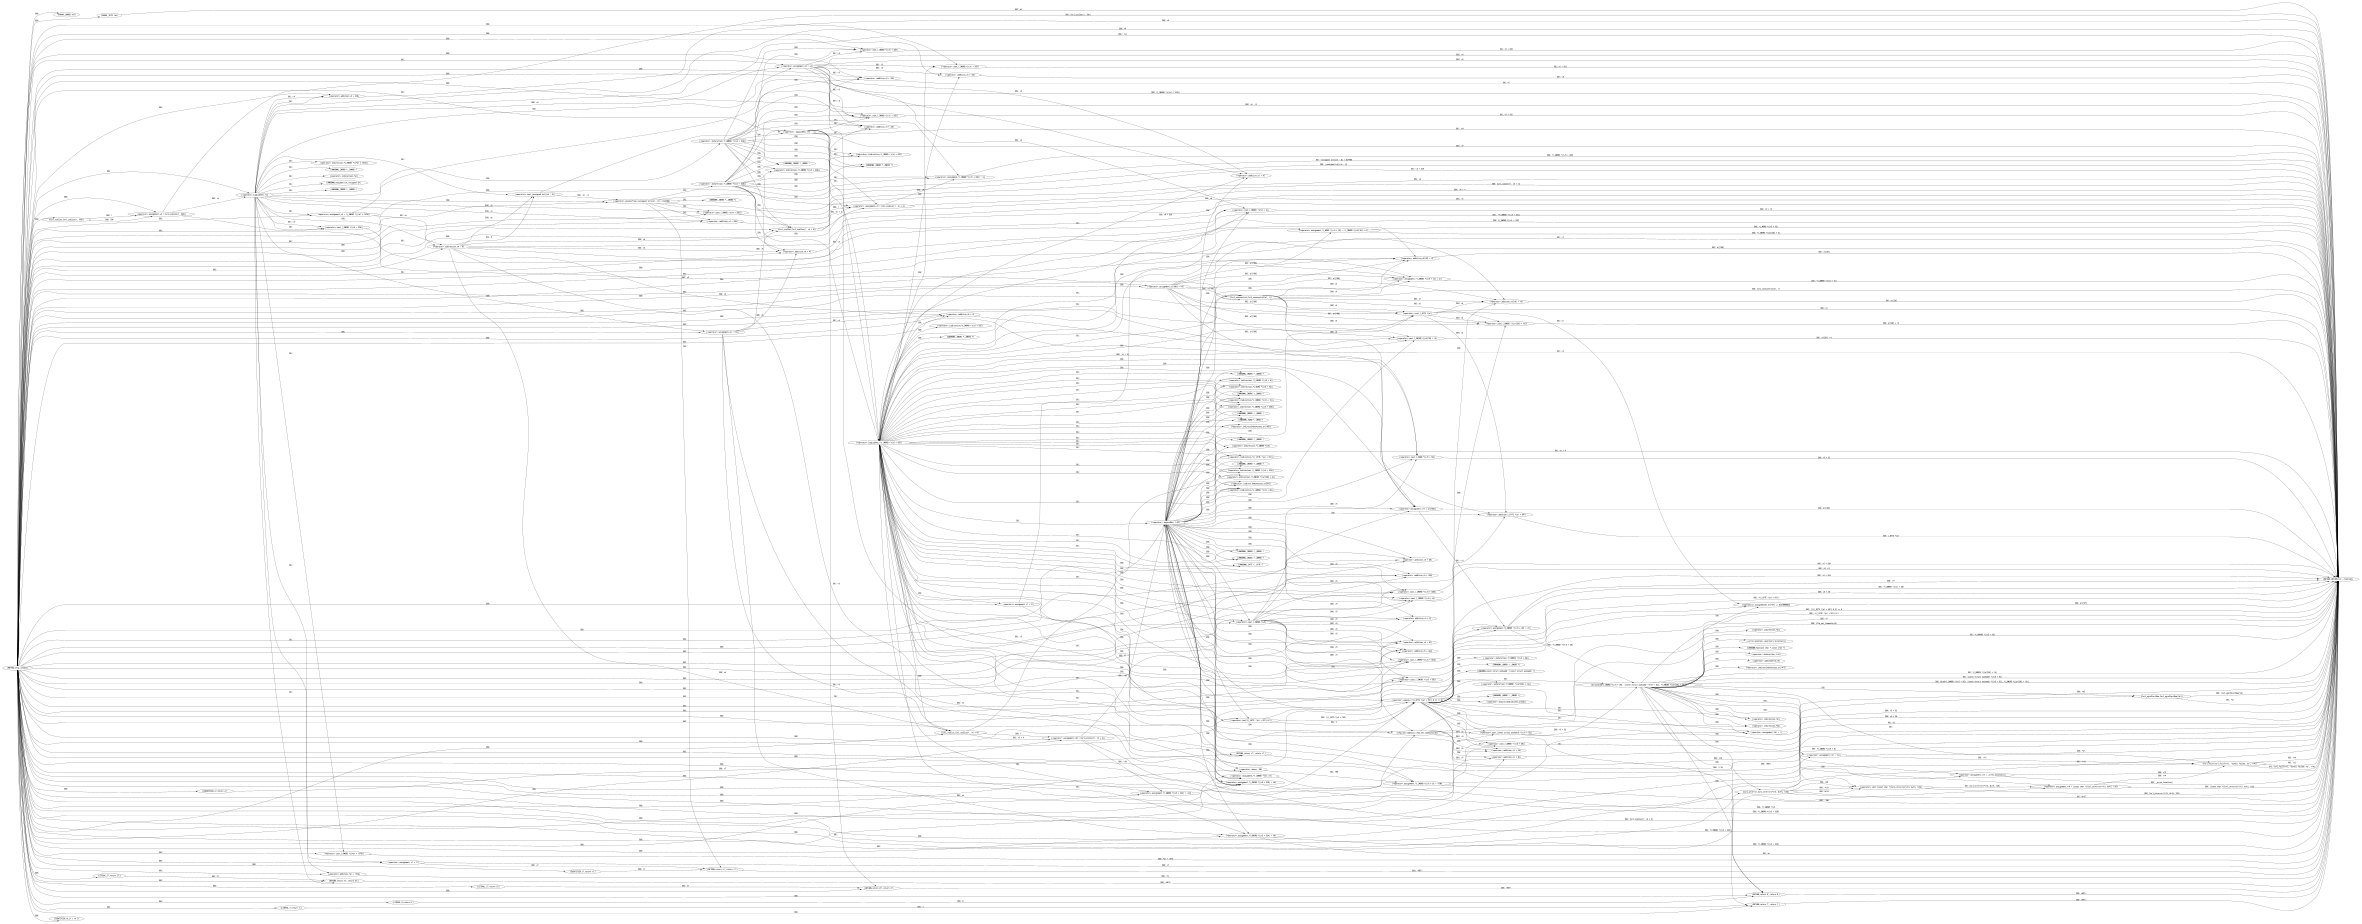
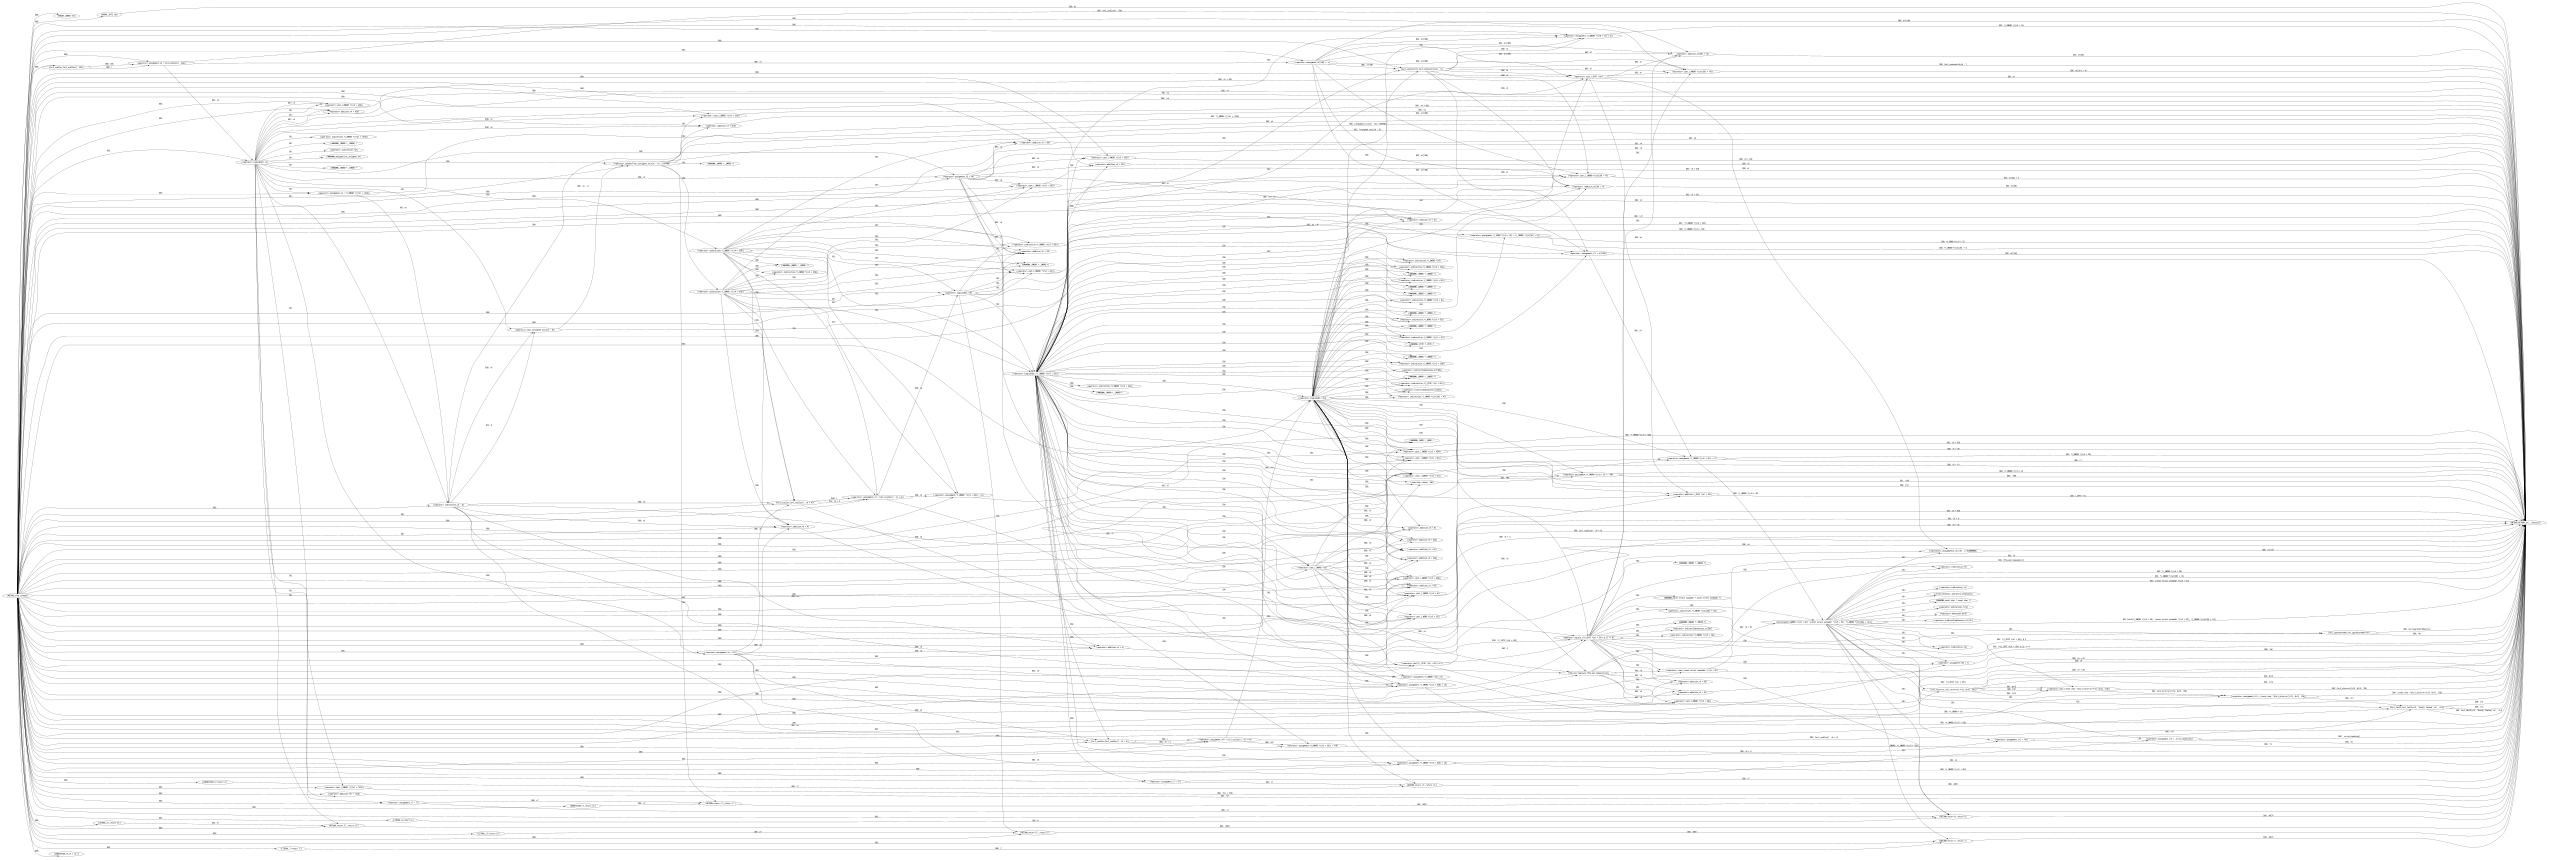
none -> (918, 396)
(1213, 564) -> none
(1766, 648) -> (1953, 601)
(1718, 830) -> (1904, 746)
